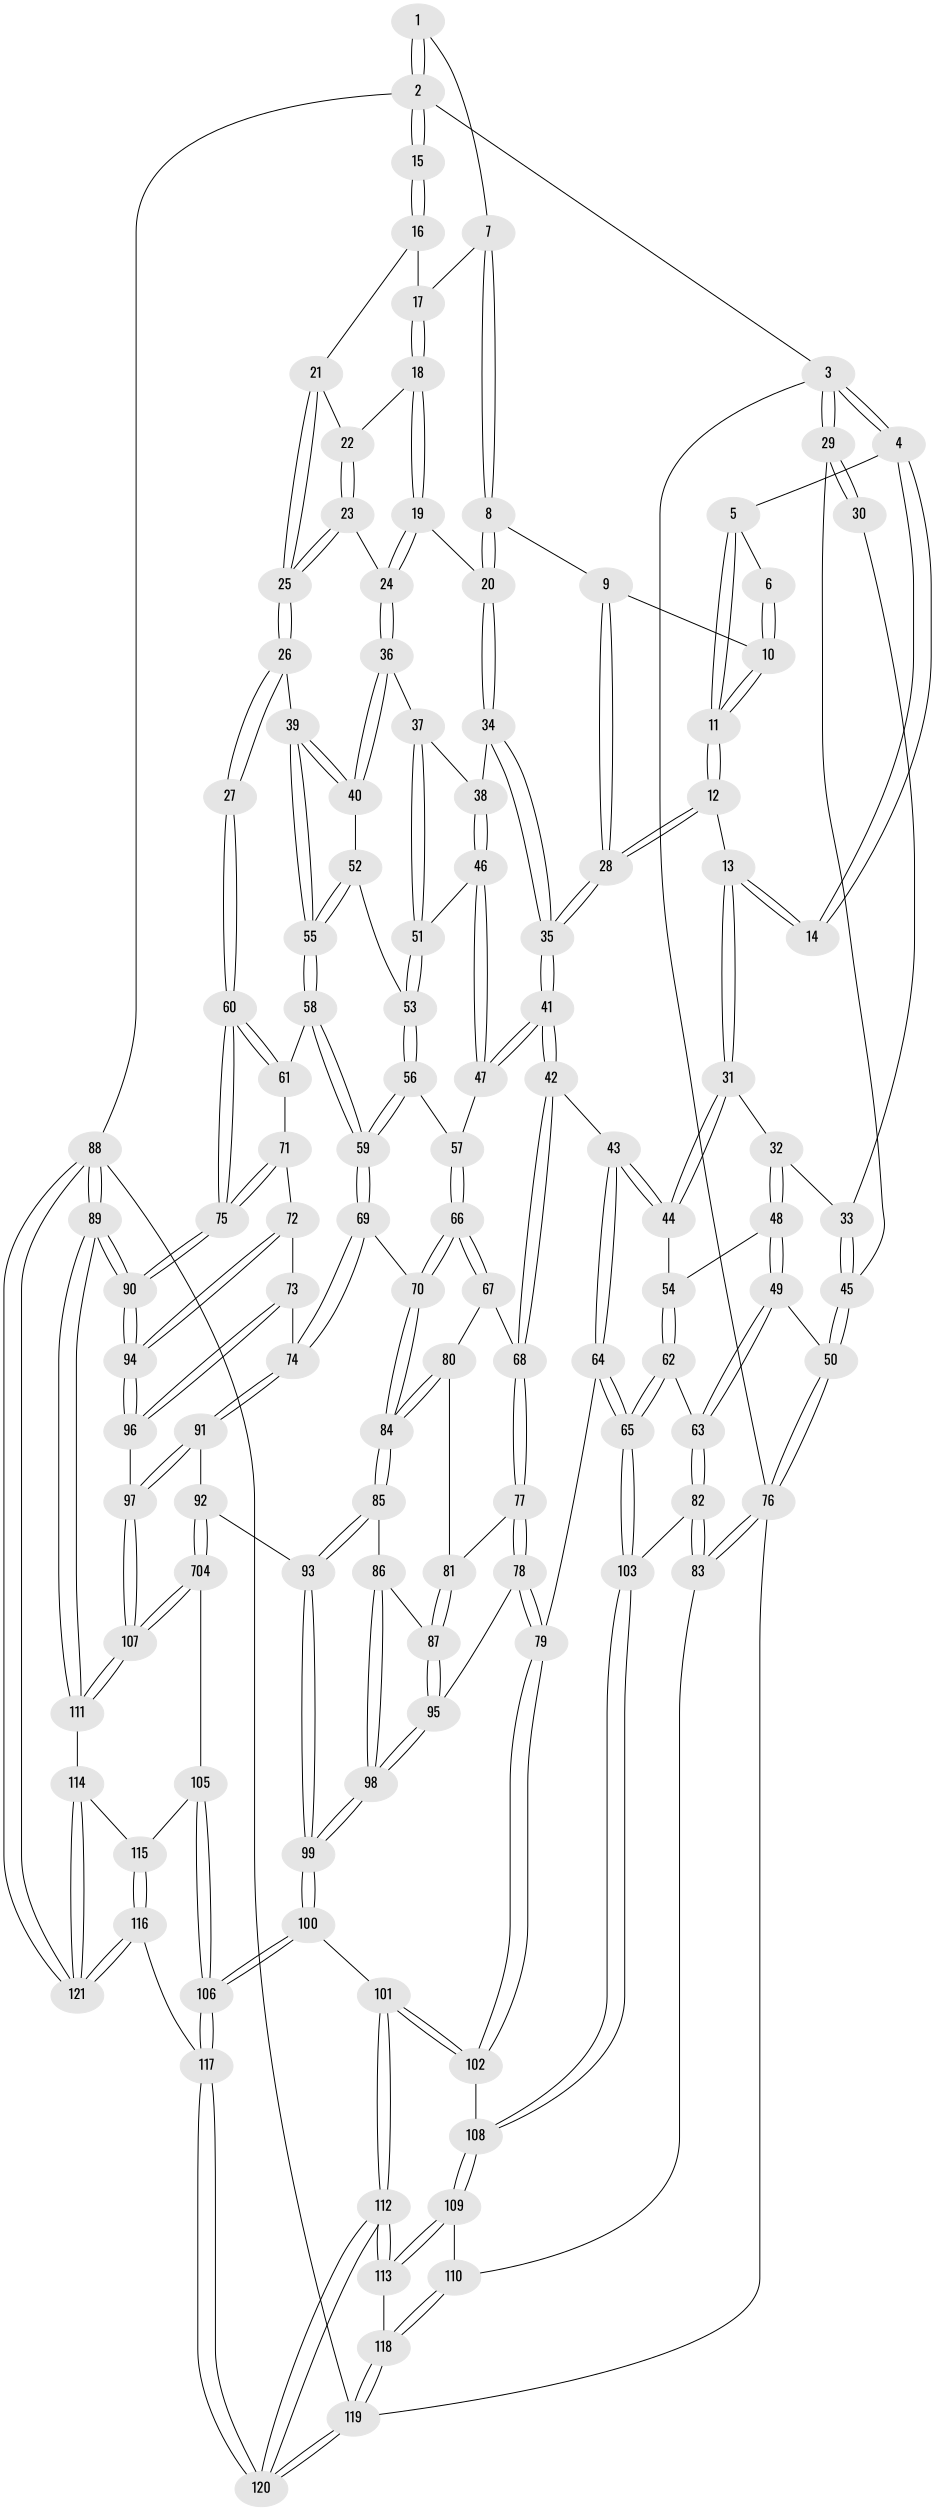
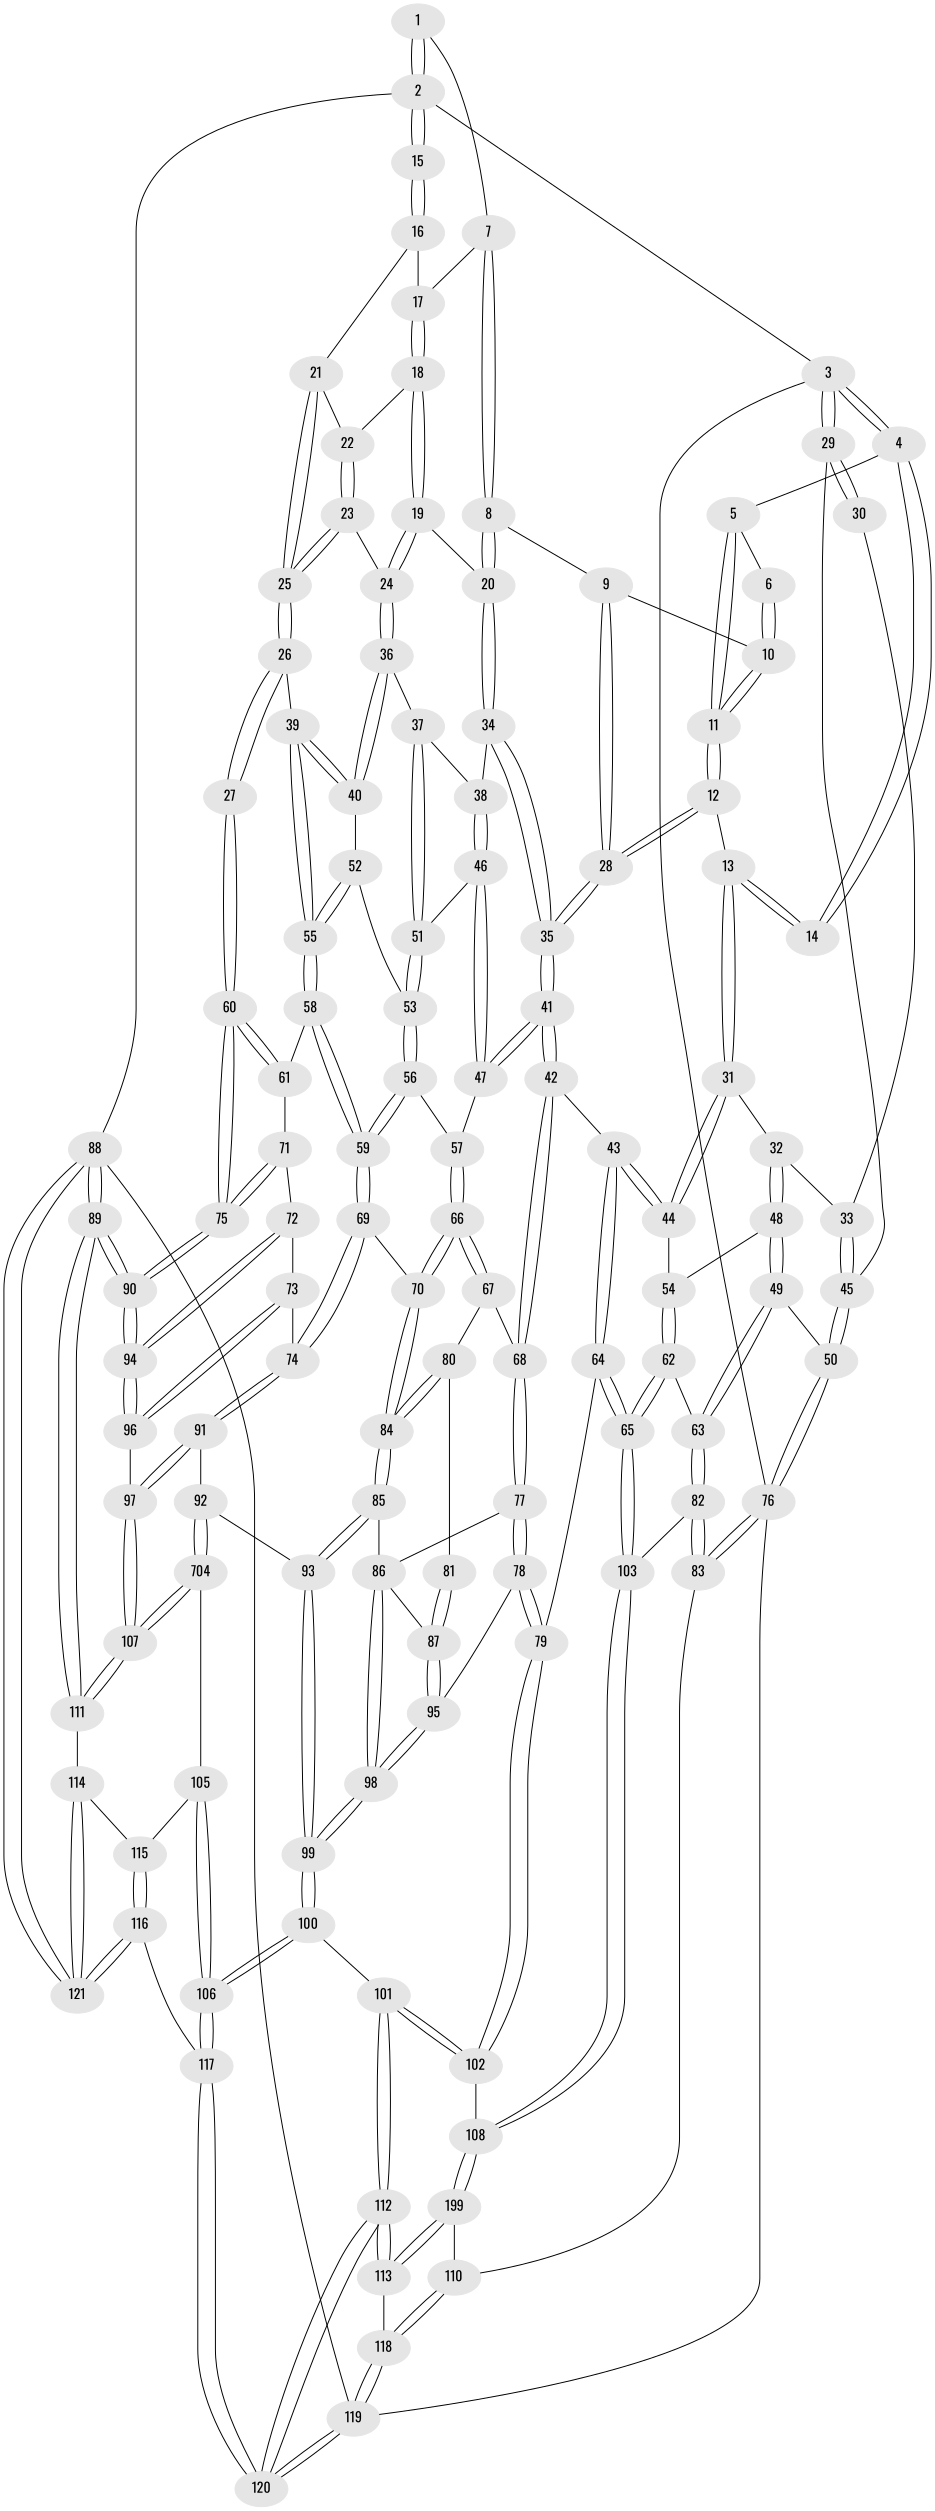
(485, 1537) -> (457, 1534)
(454, 2207) -> (454, 2207)
